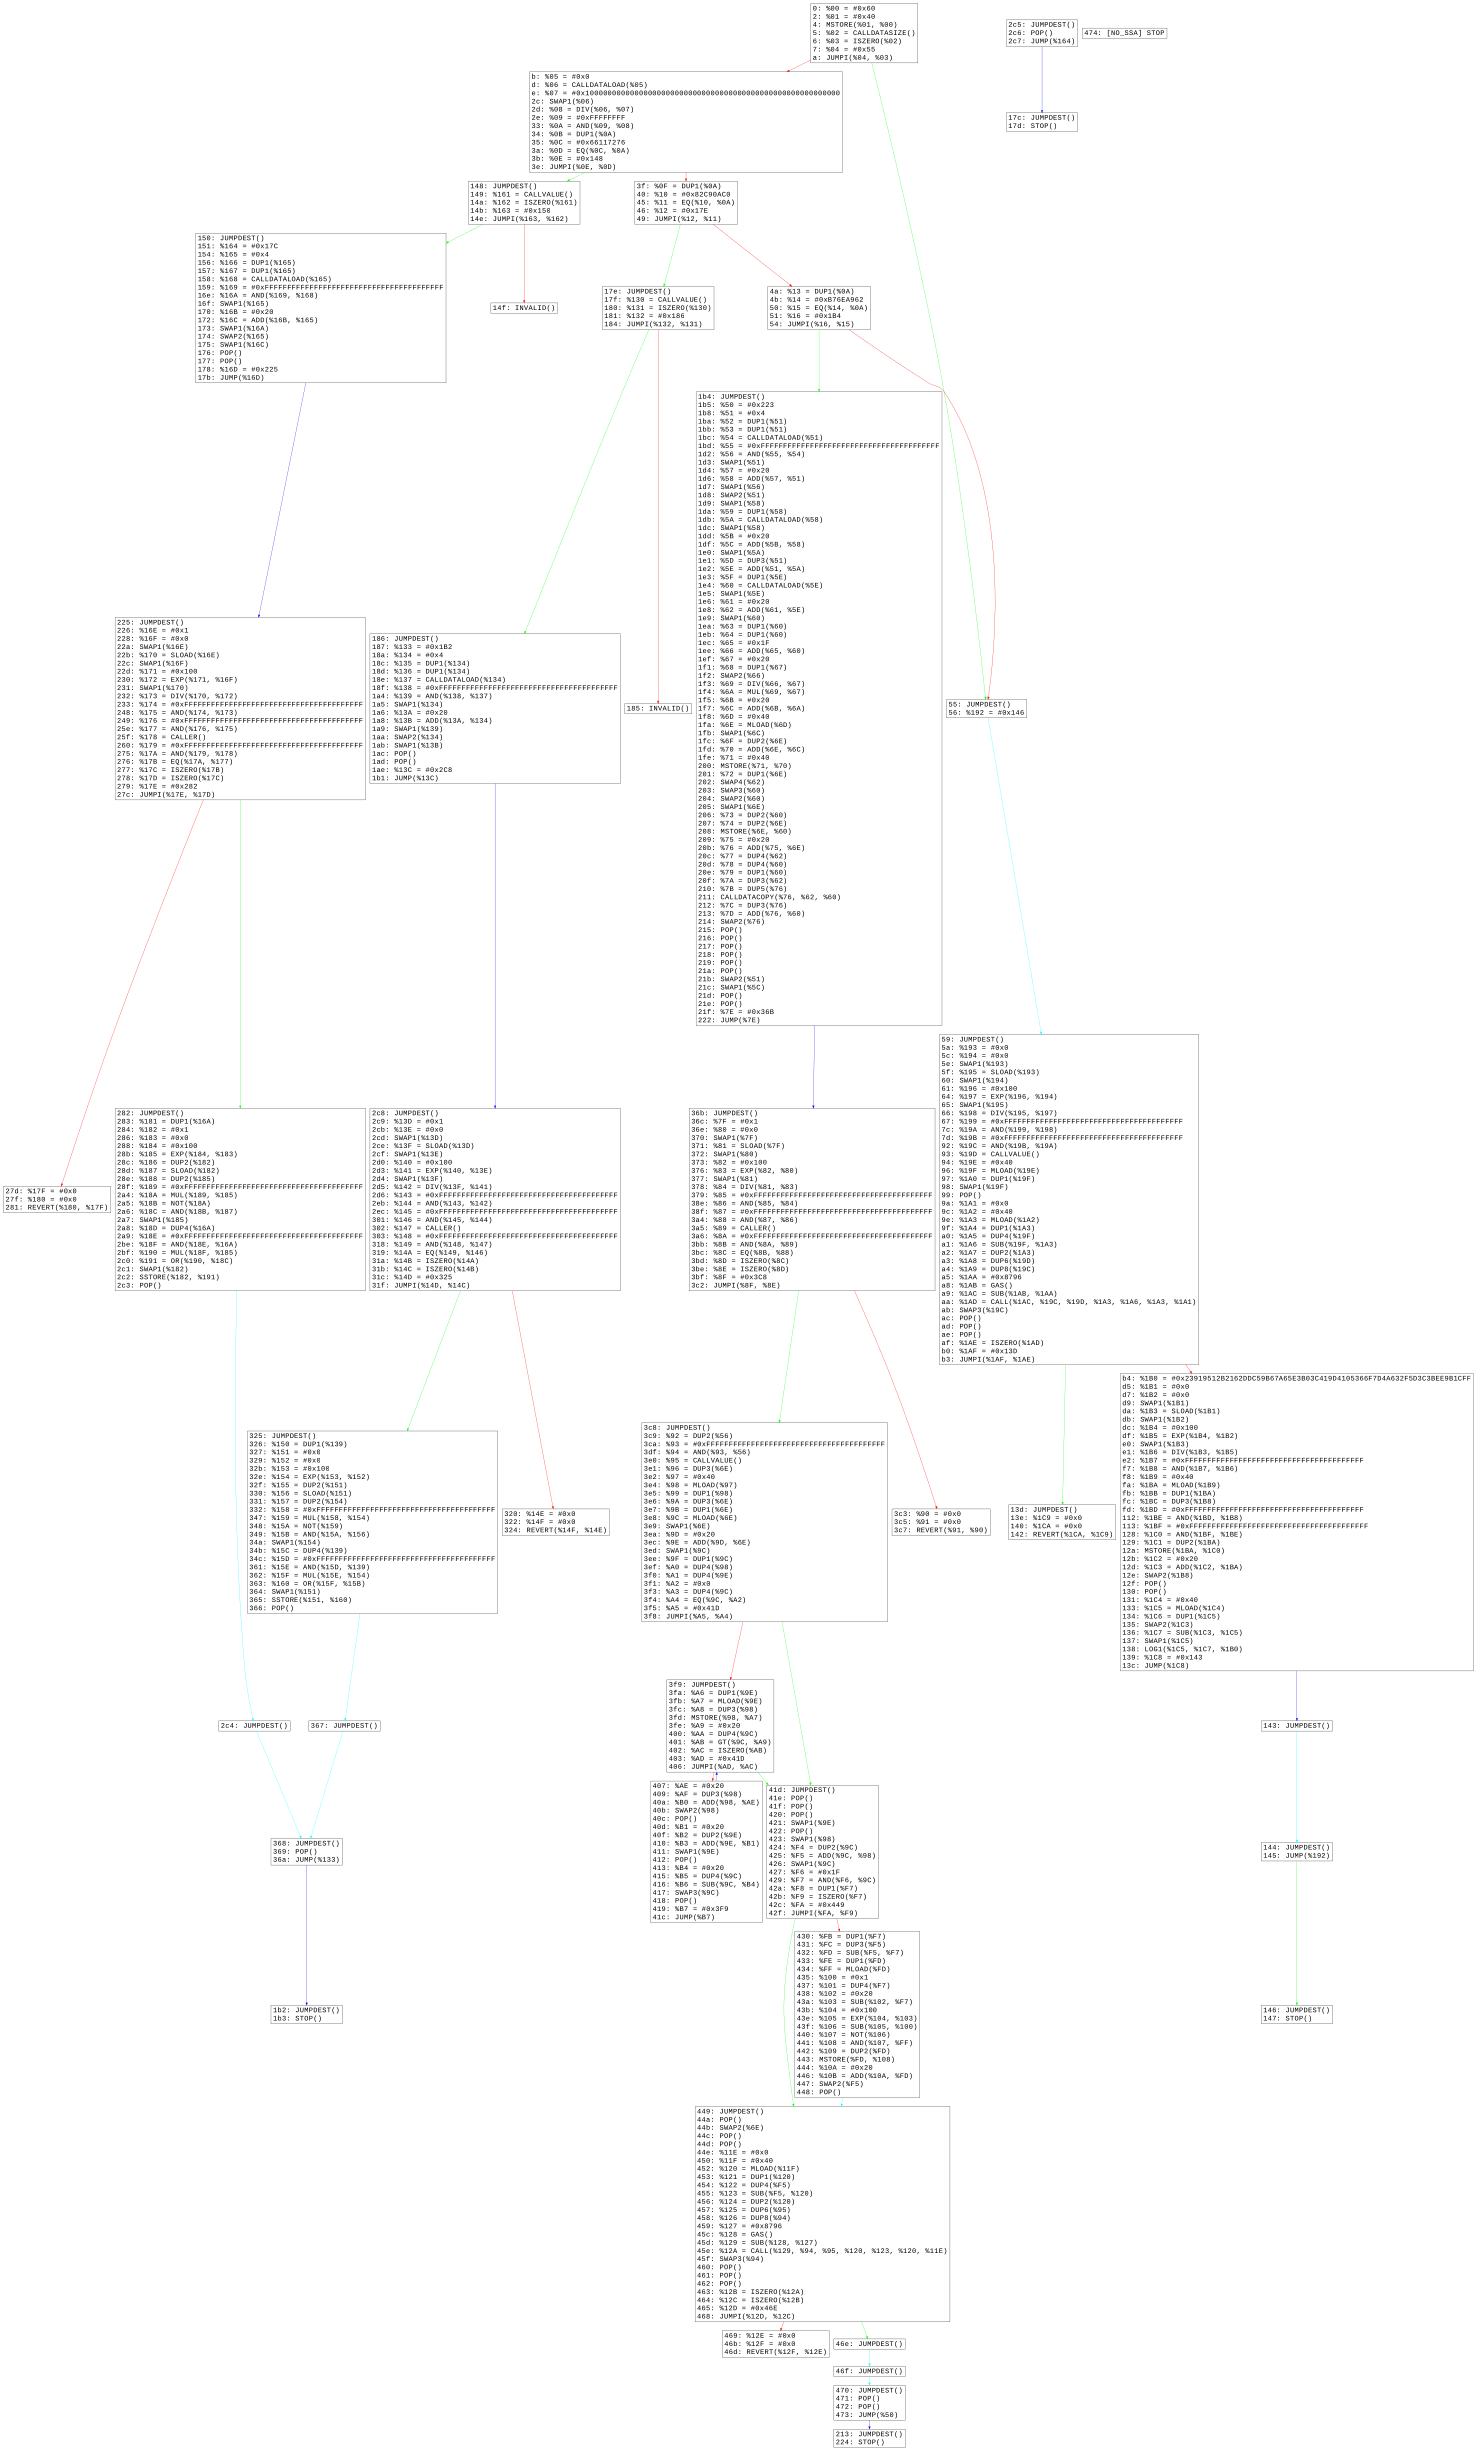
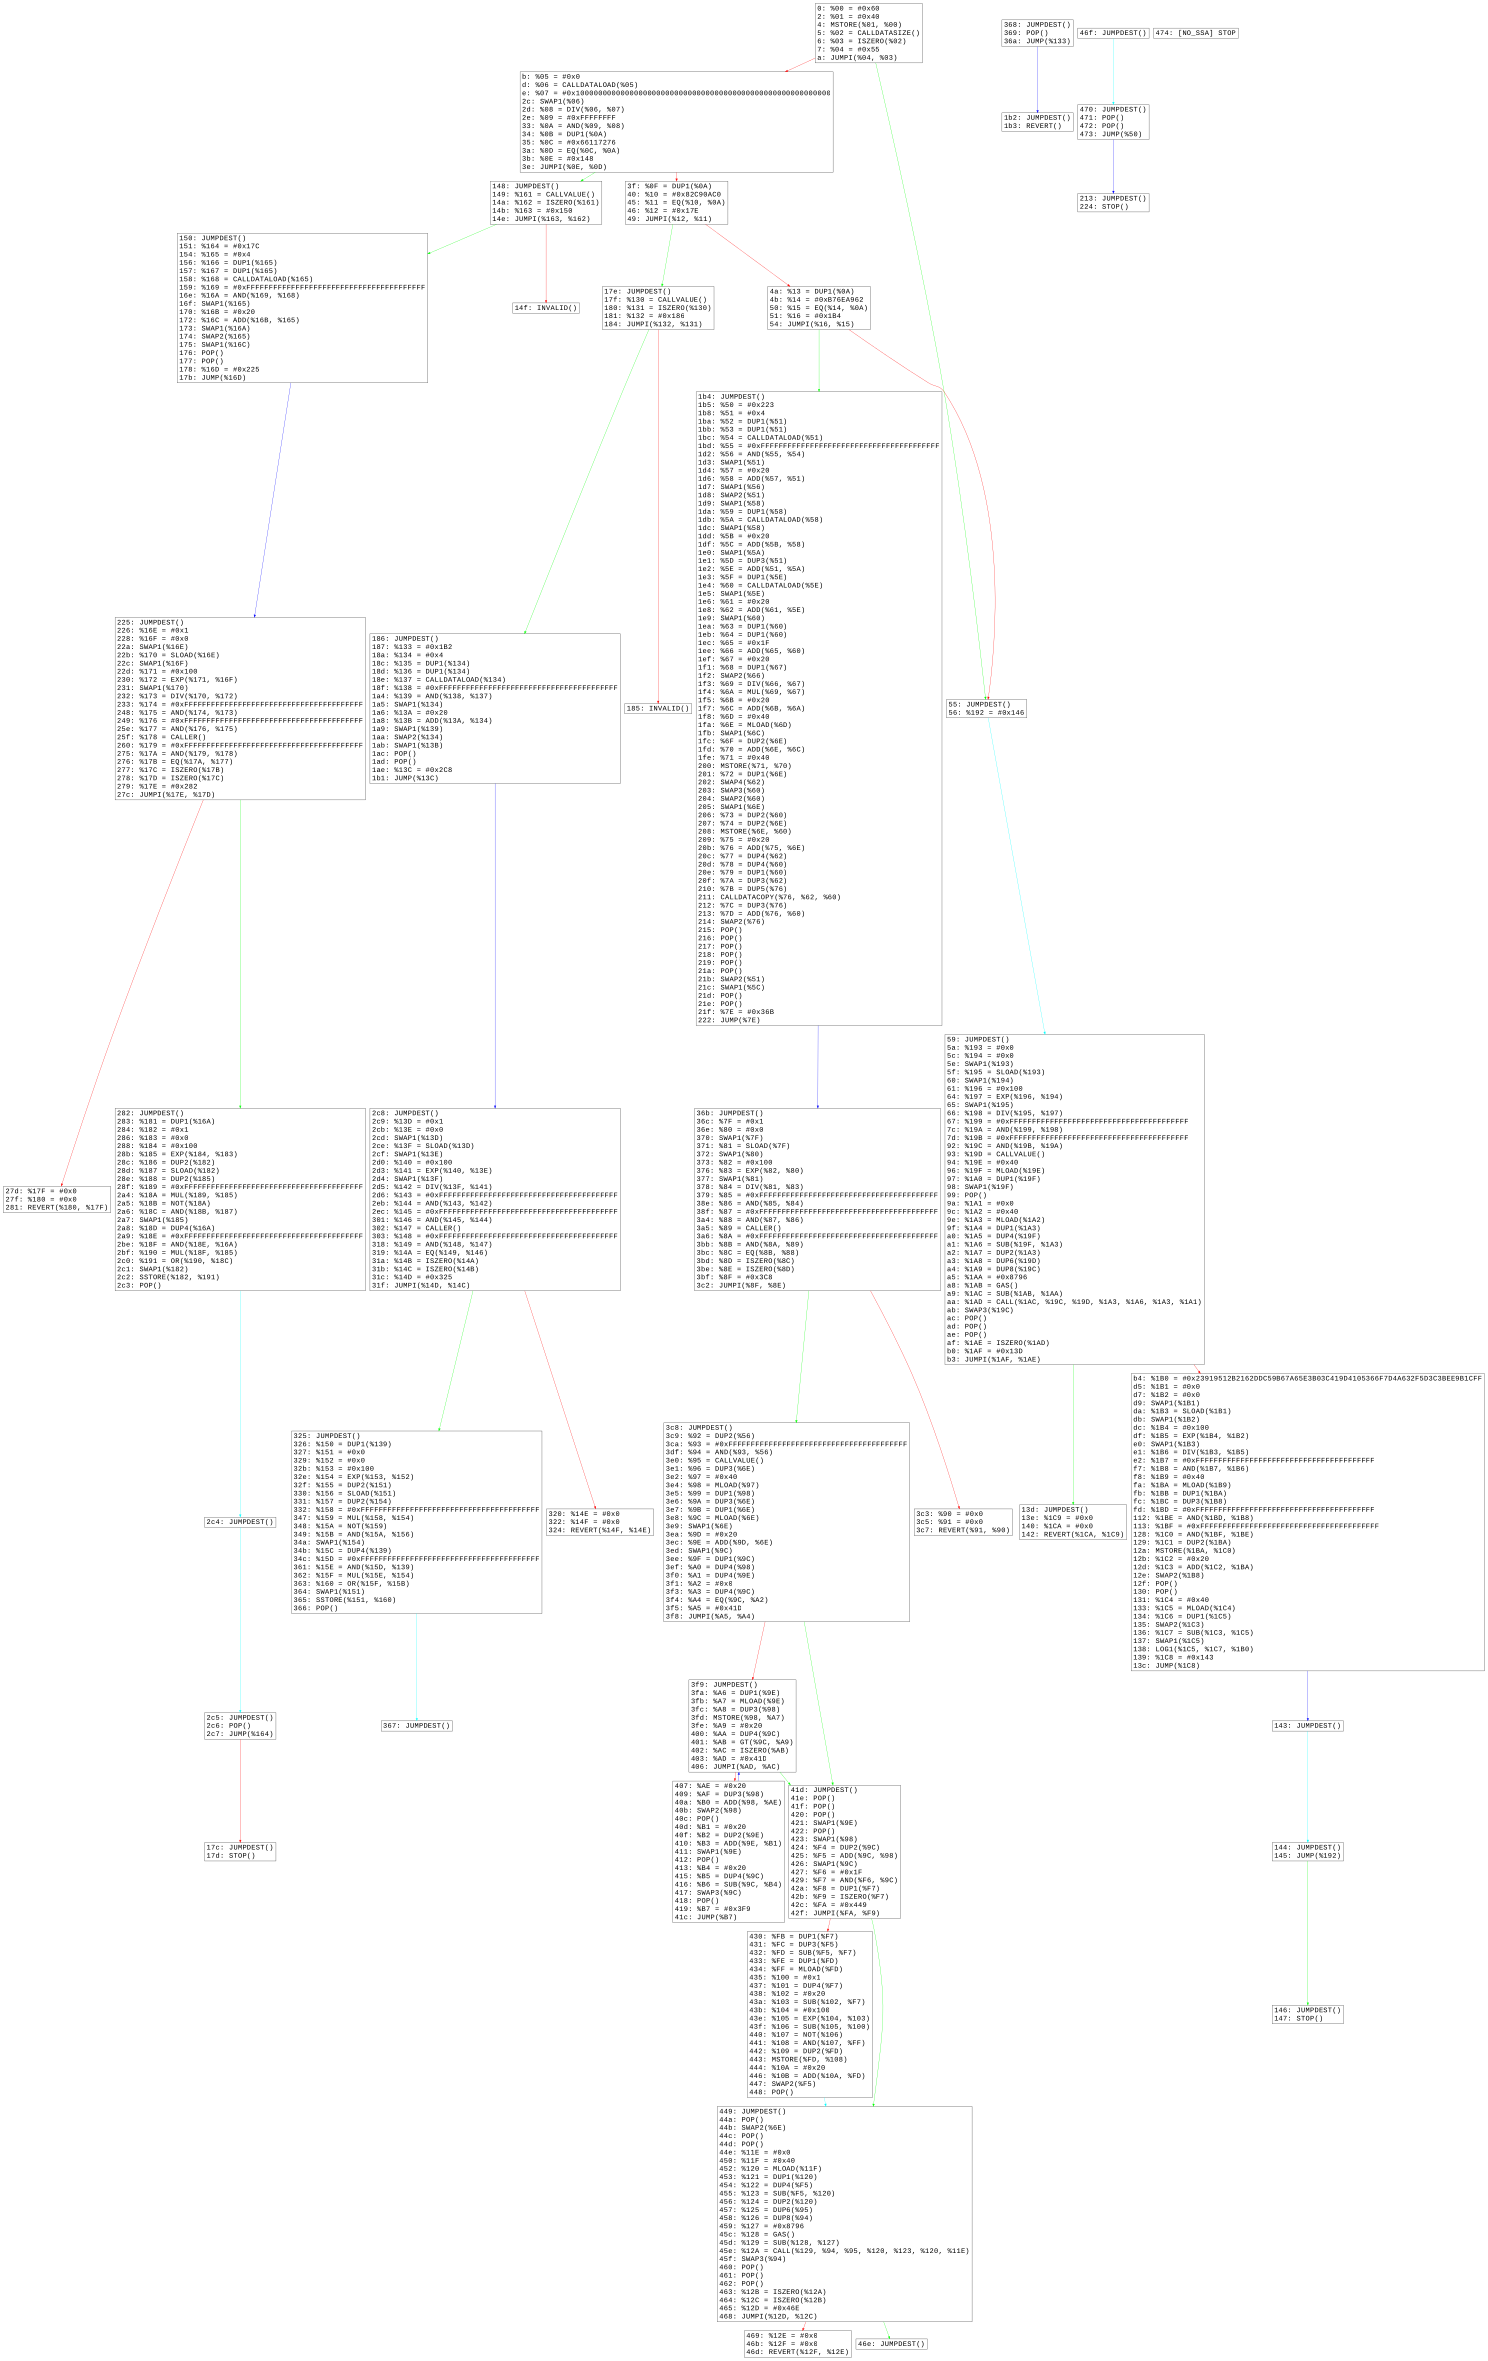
(1042, 78) -> (240, 1790)
(278, 1784) -> (240, 1619)
(327, 1784) -> none
(307, 2014) -> (1038, 122)
(870, 2356) -> none
